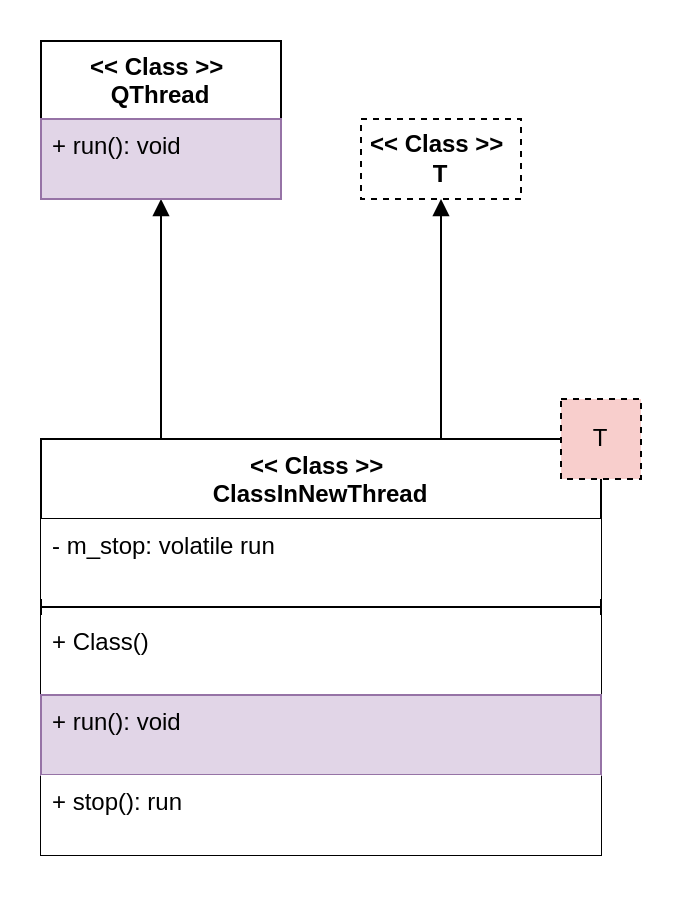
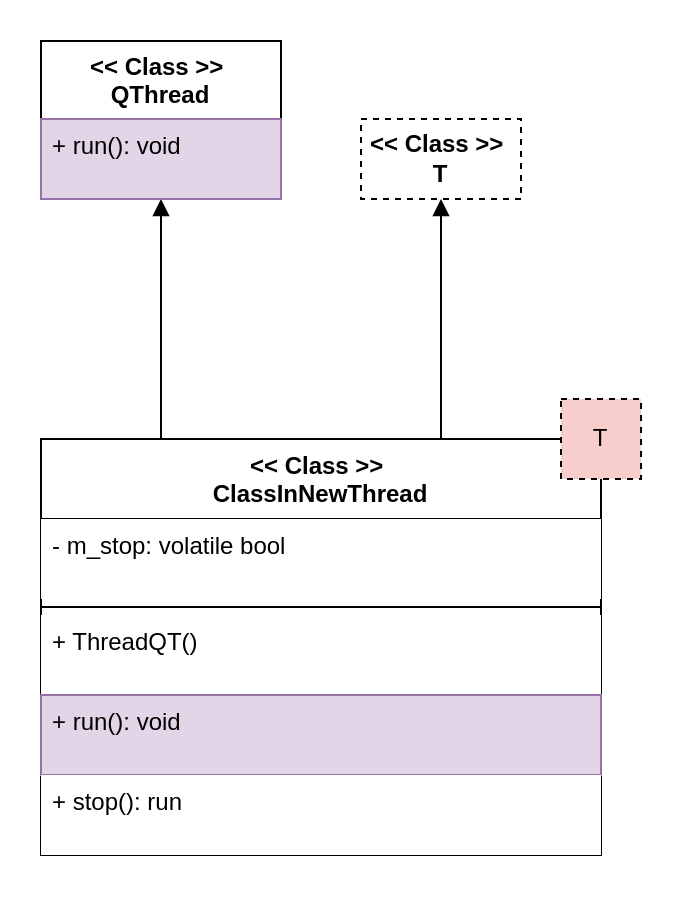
(178, 546) -> (182, 546)
(106, 642) -> (130, 642)
